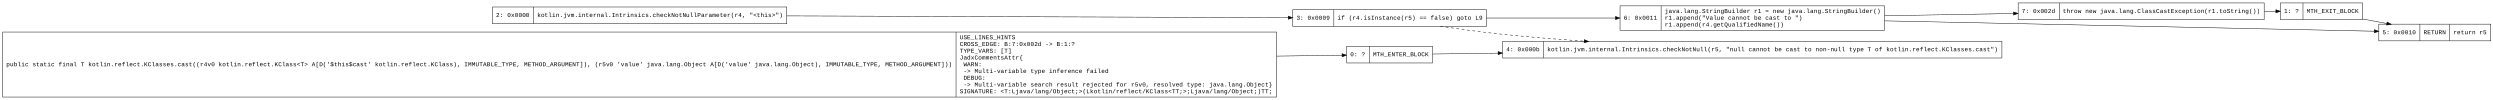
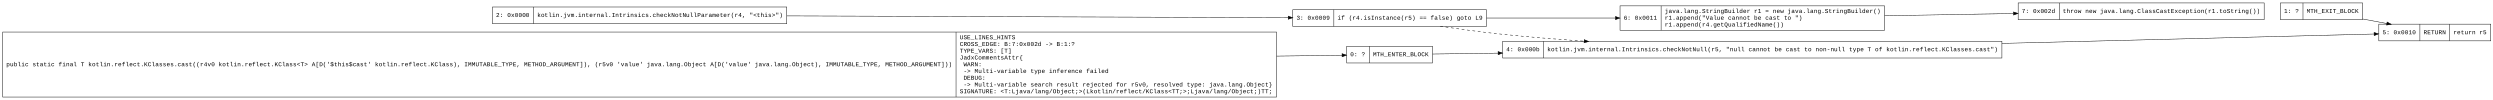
(2270, 11) -> none
(2129, 26) -> (2188, 39)
